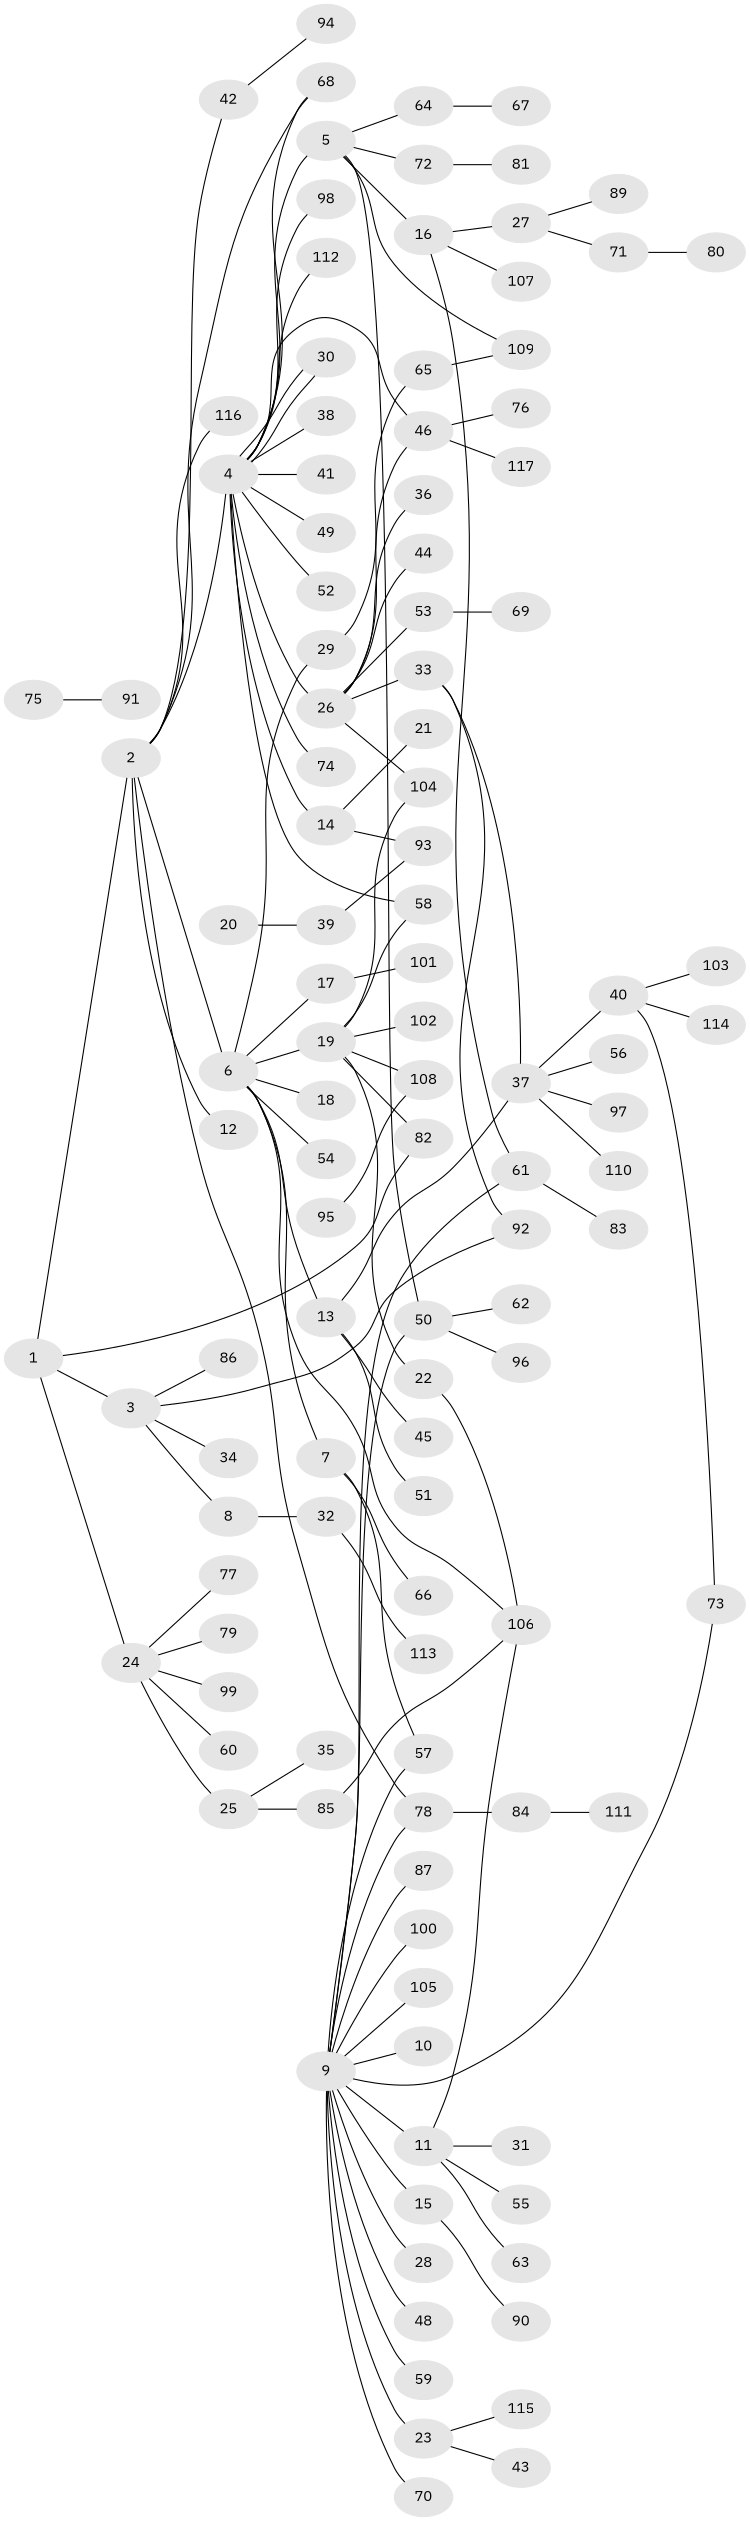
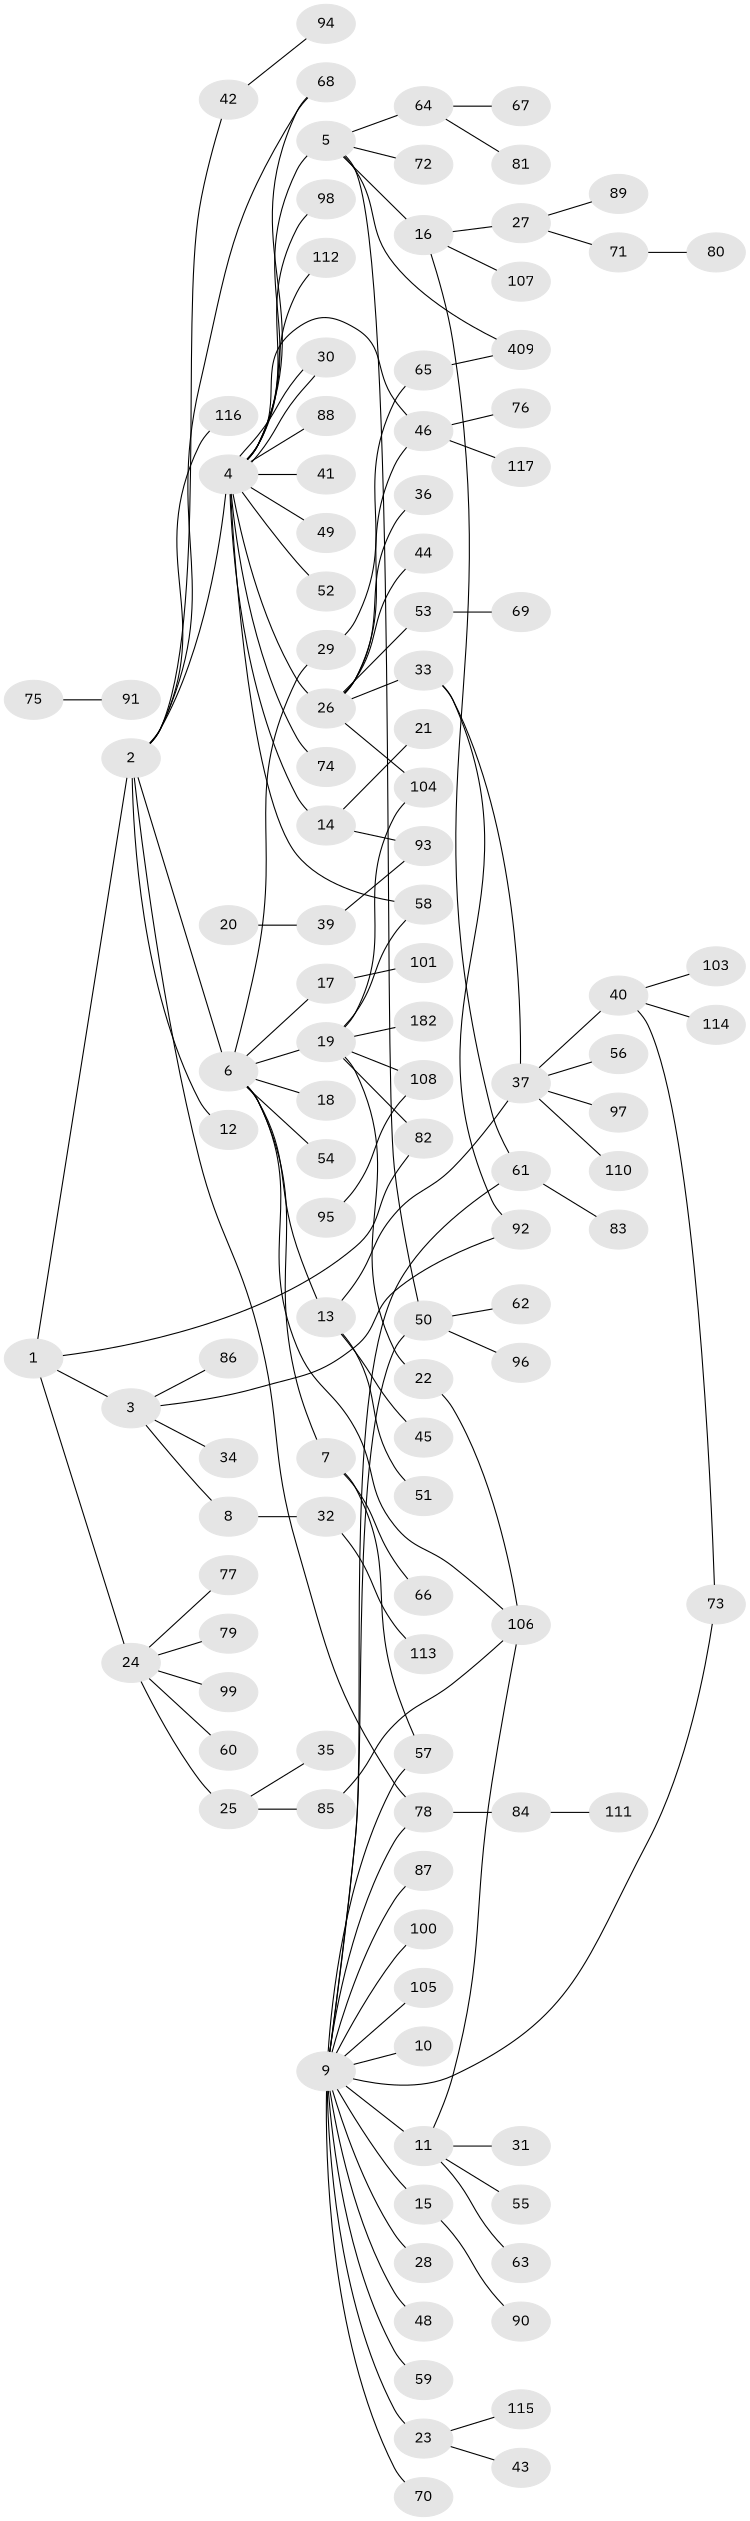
(473, 165) -> (472, 135)
(521, 350) -> (521, 350)
(326, 416) -> (326, 416)
(424, 1022) -> (424, 1022)
